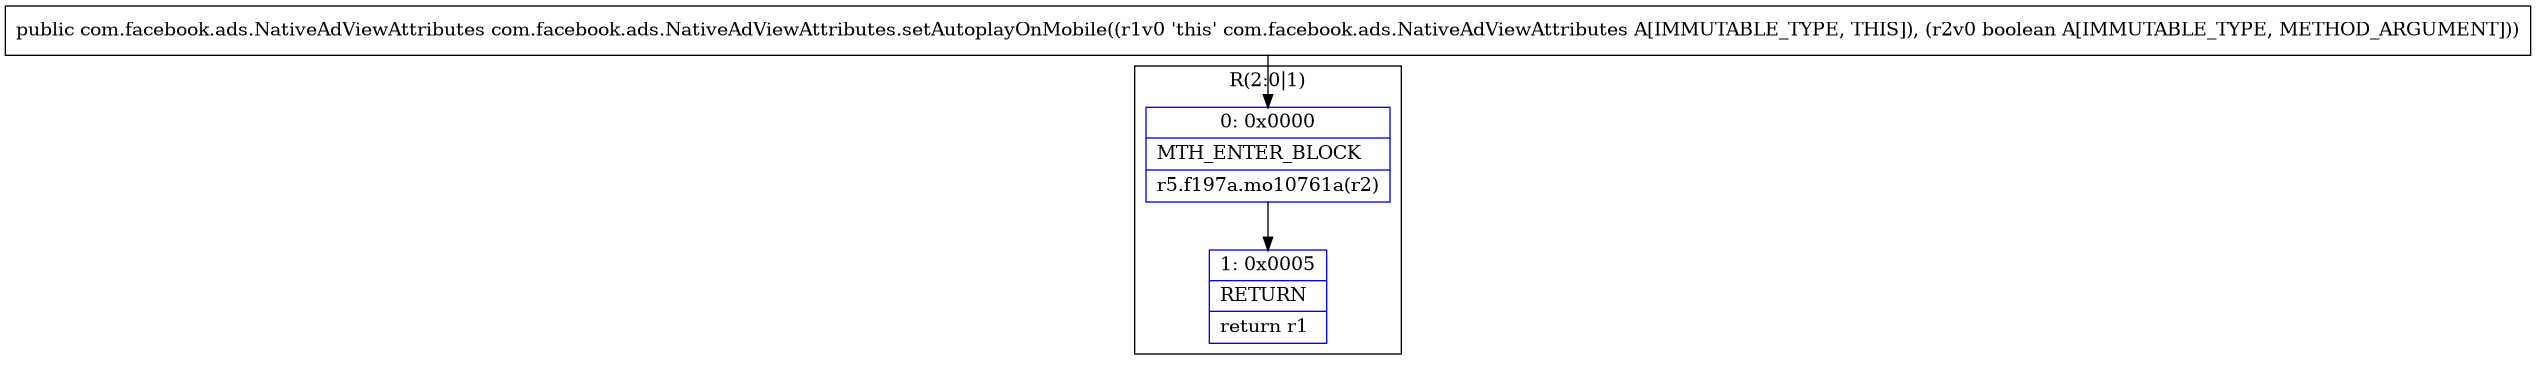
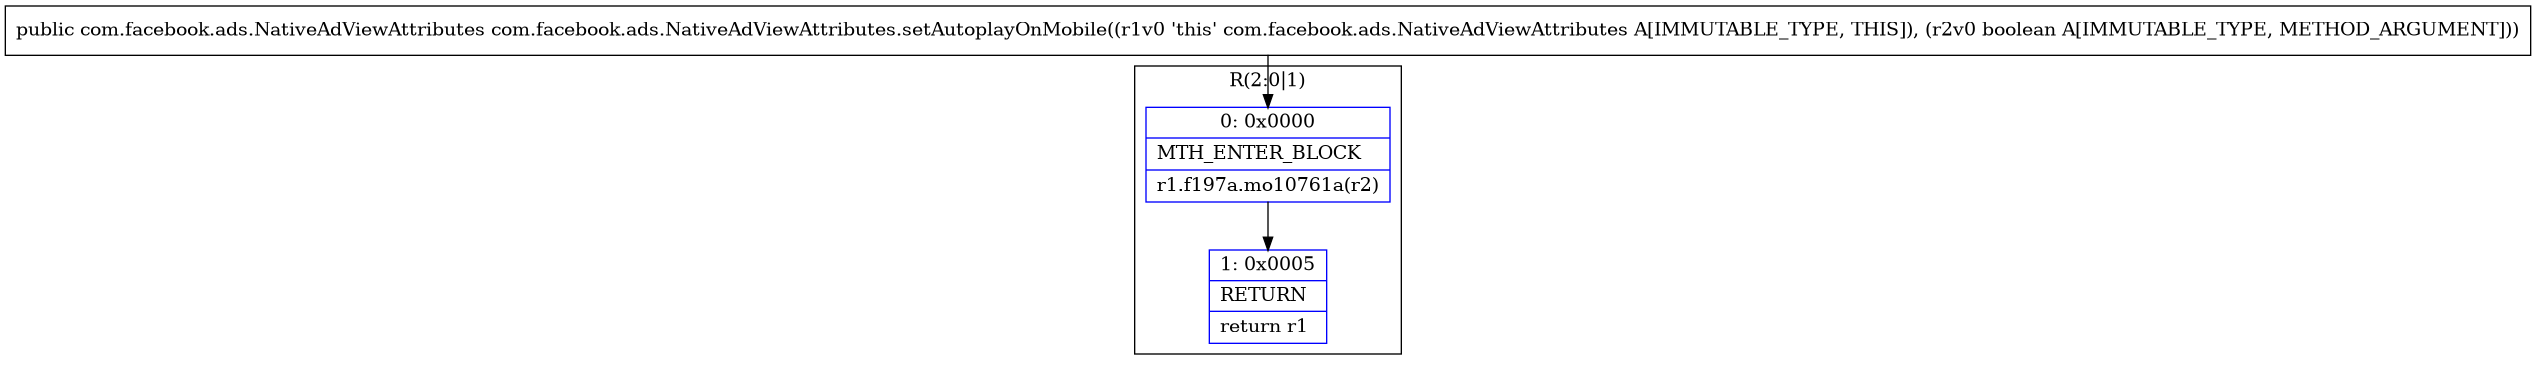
(1268, 185) -> (1268, 185)
